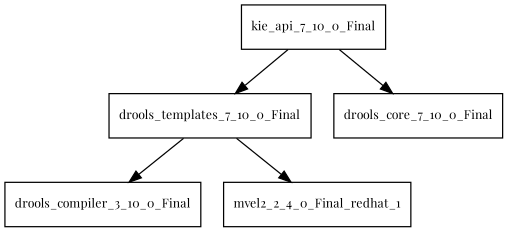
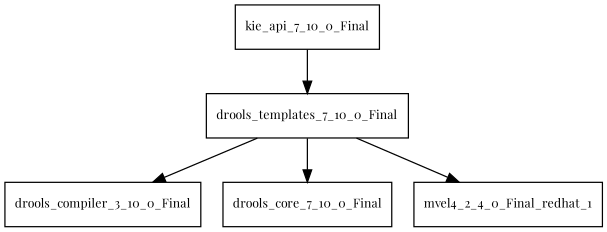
(361, 68) -> (307, 154)
(317, 205) -> (508, 205)
